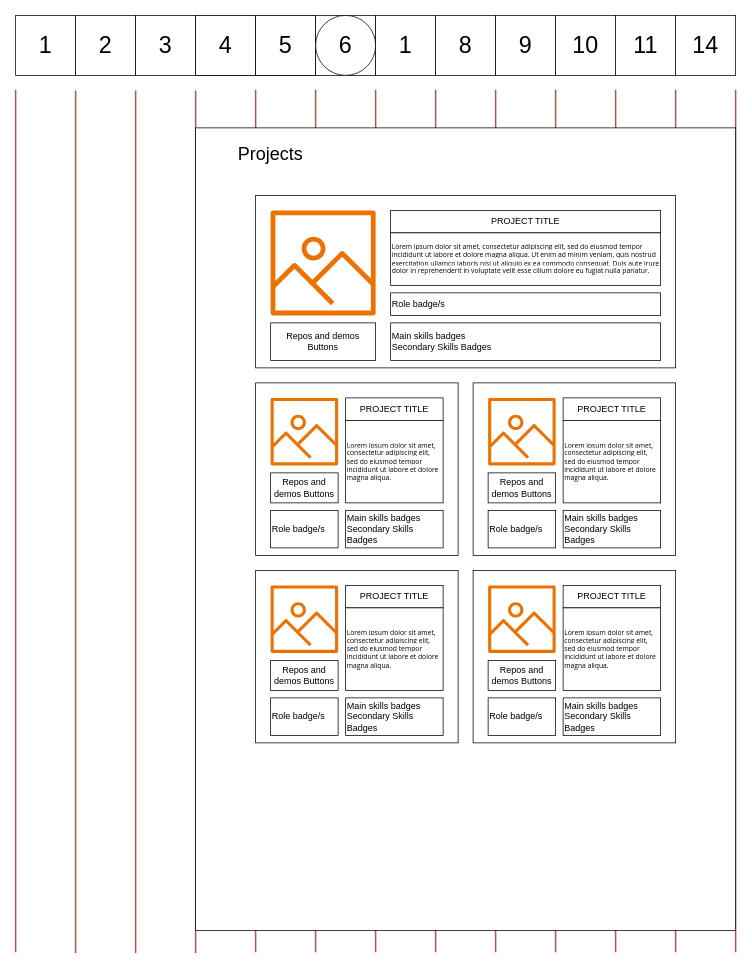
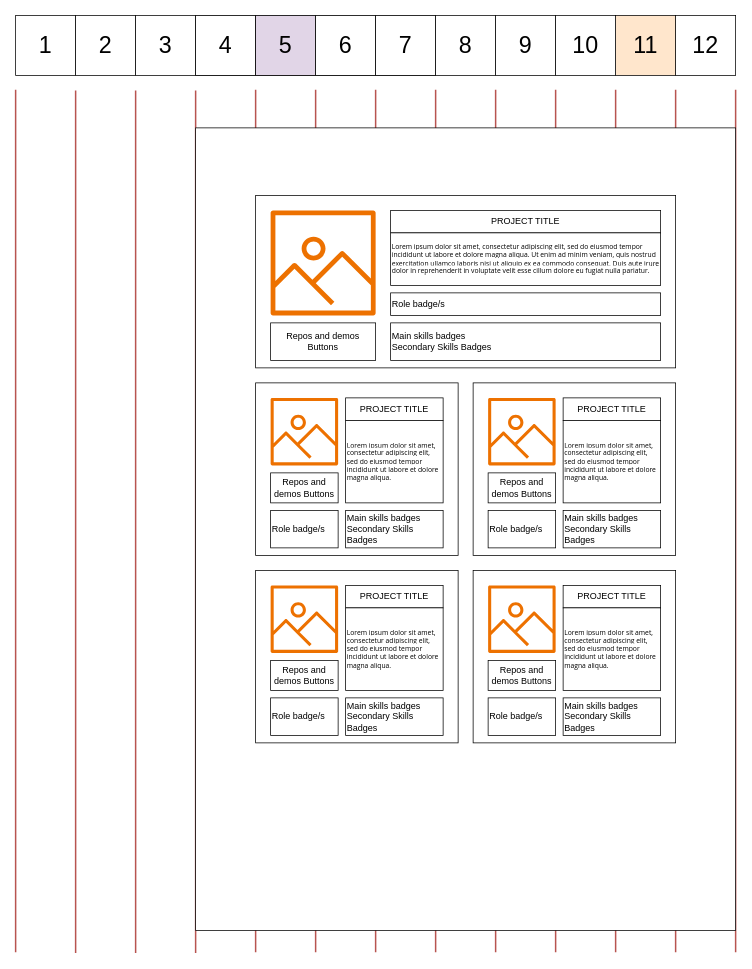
(285, 45) -> (285, 45)
(345, 45) -> (345, 45)
none -> (405, 45)
(645, 45) -> (645, 45)
(705, 45) -> (705, 45)
(270, 154) -> none
